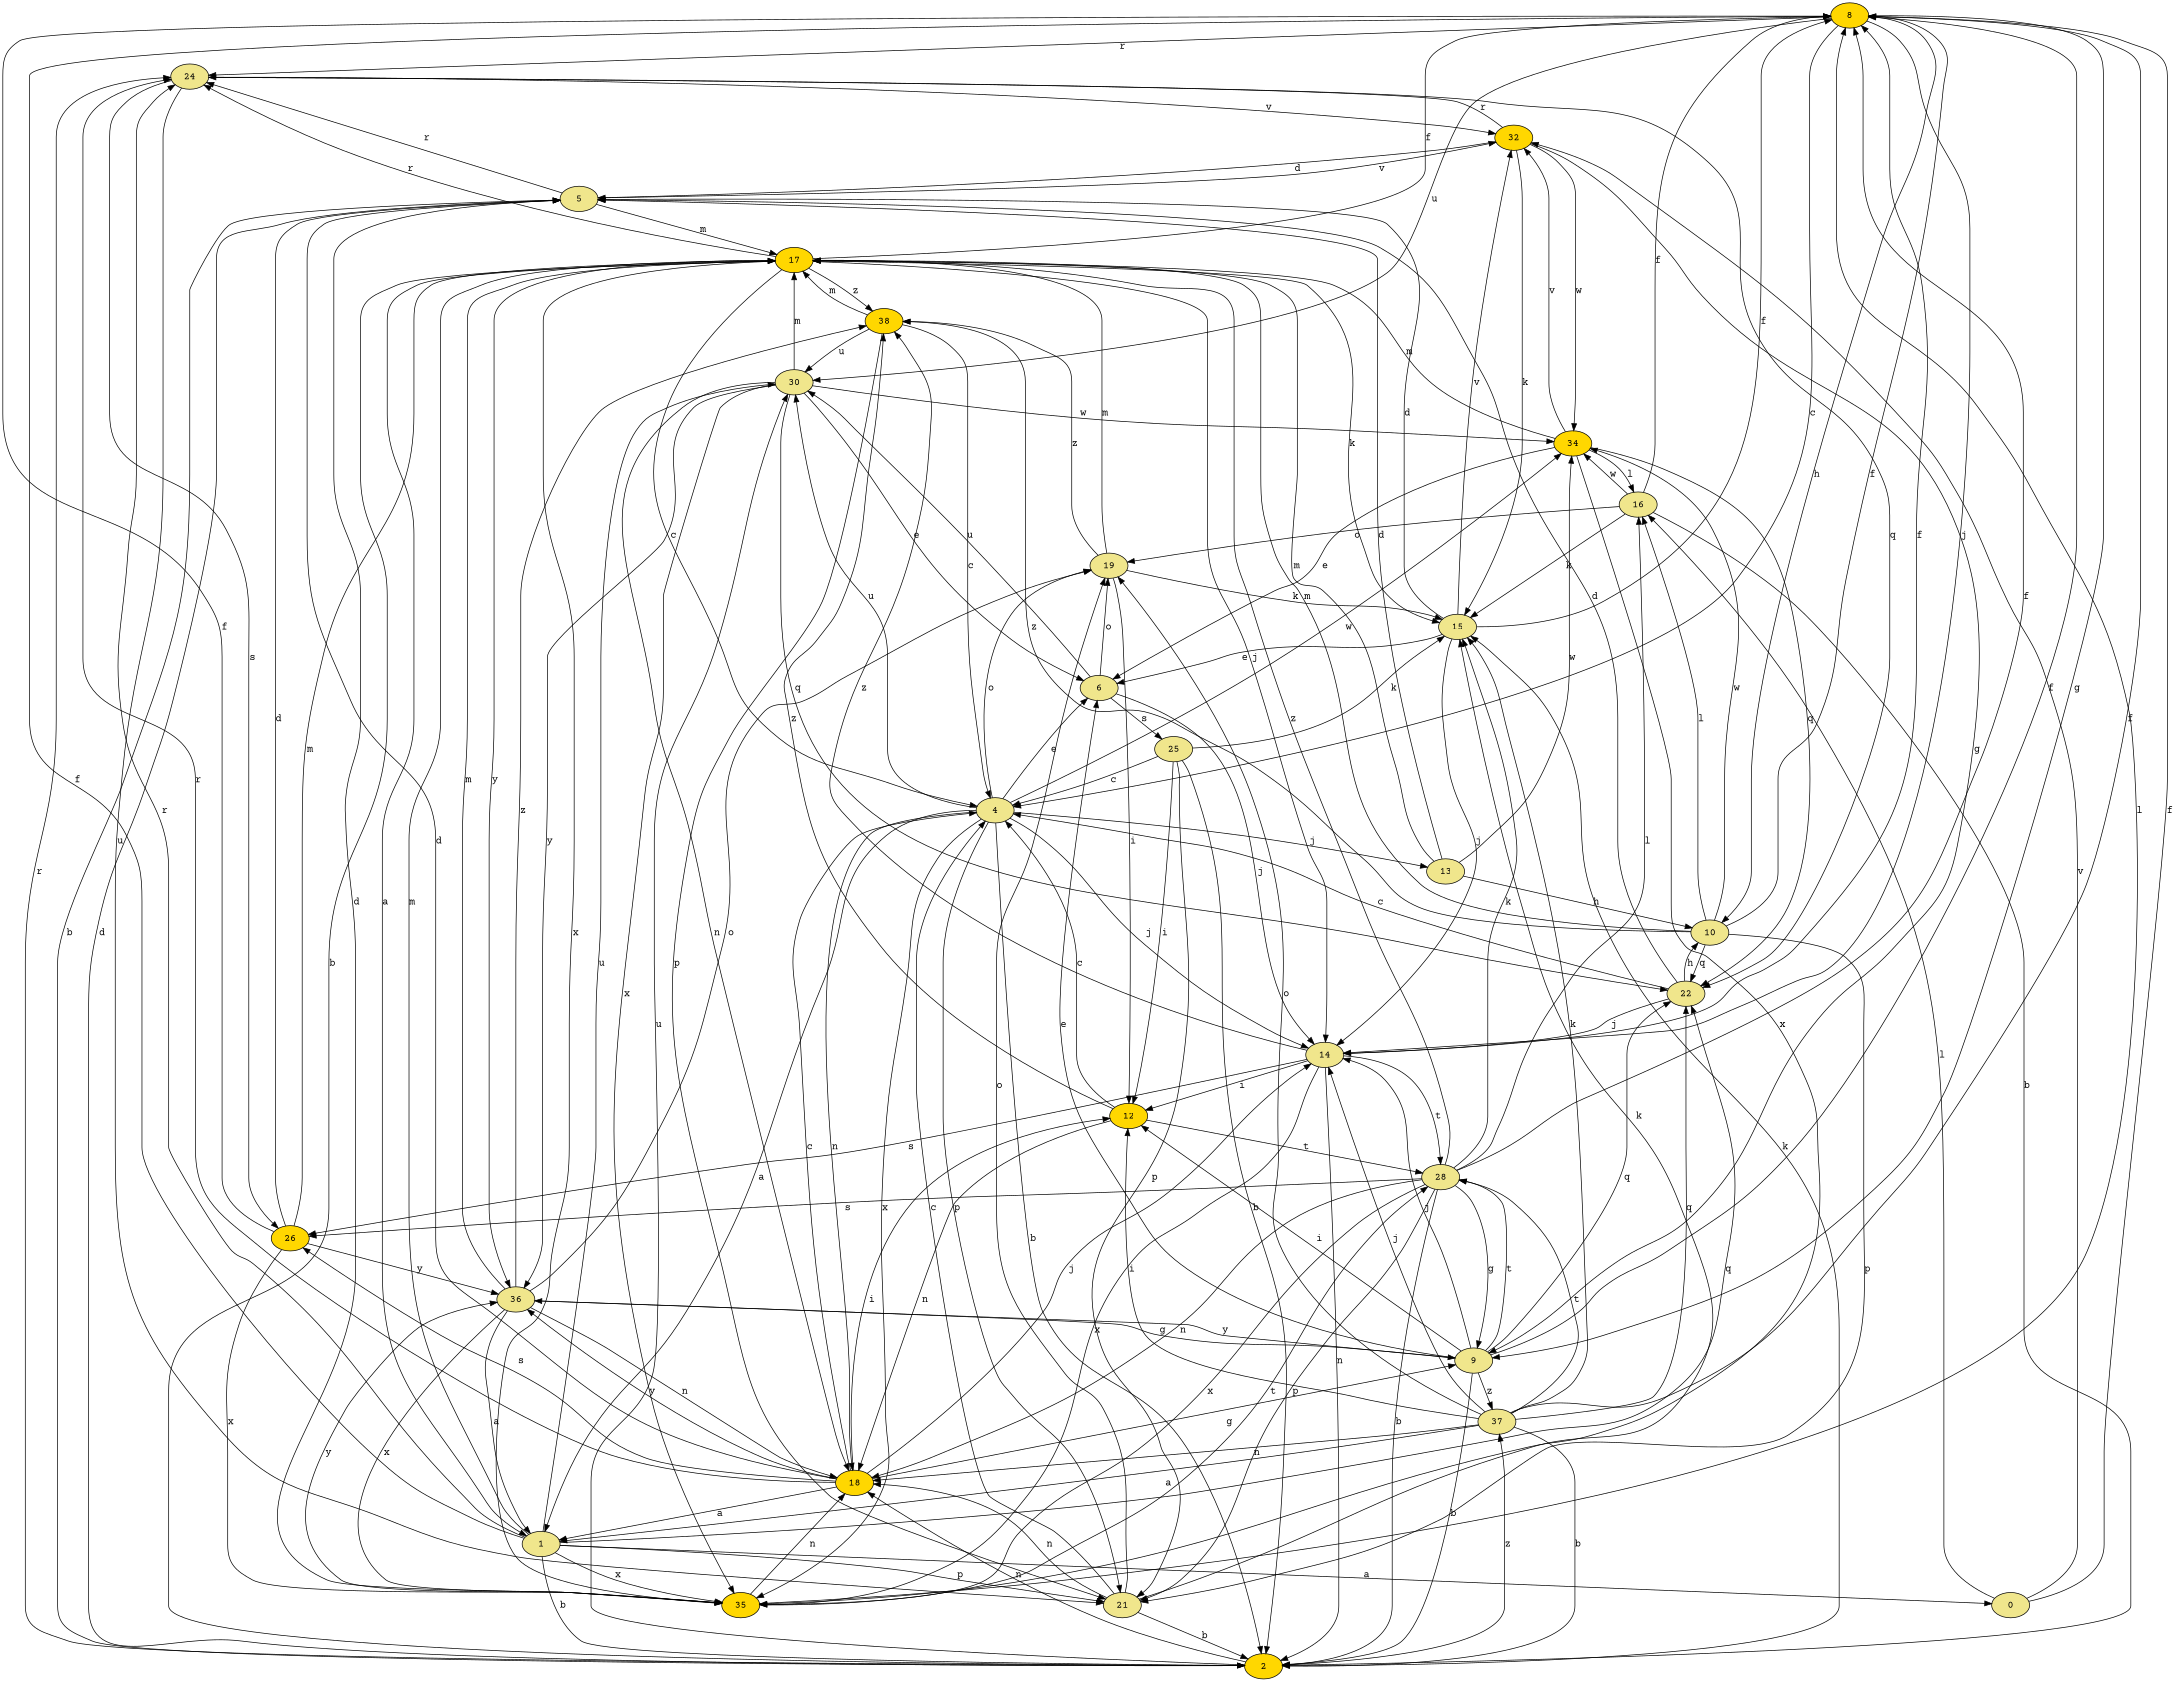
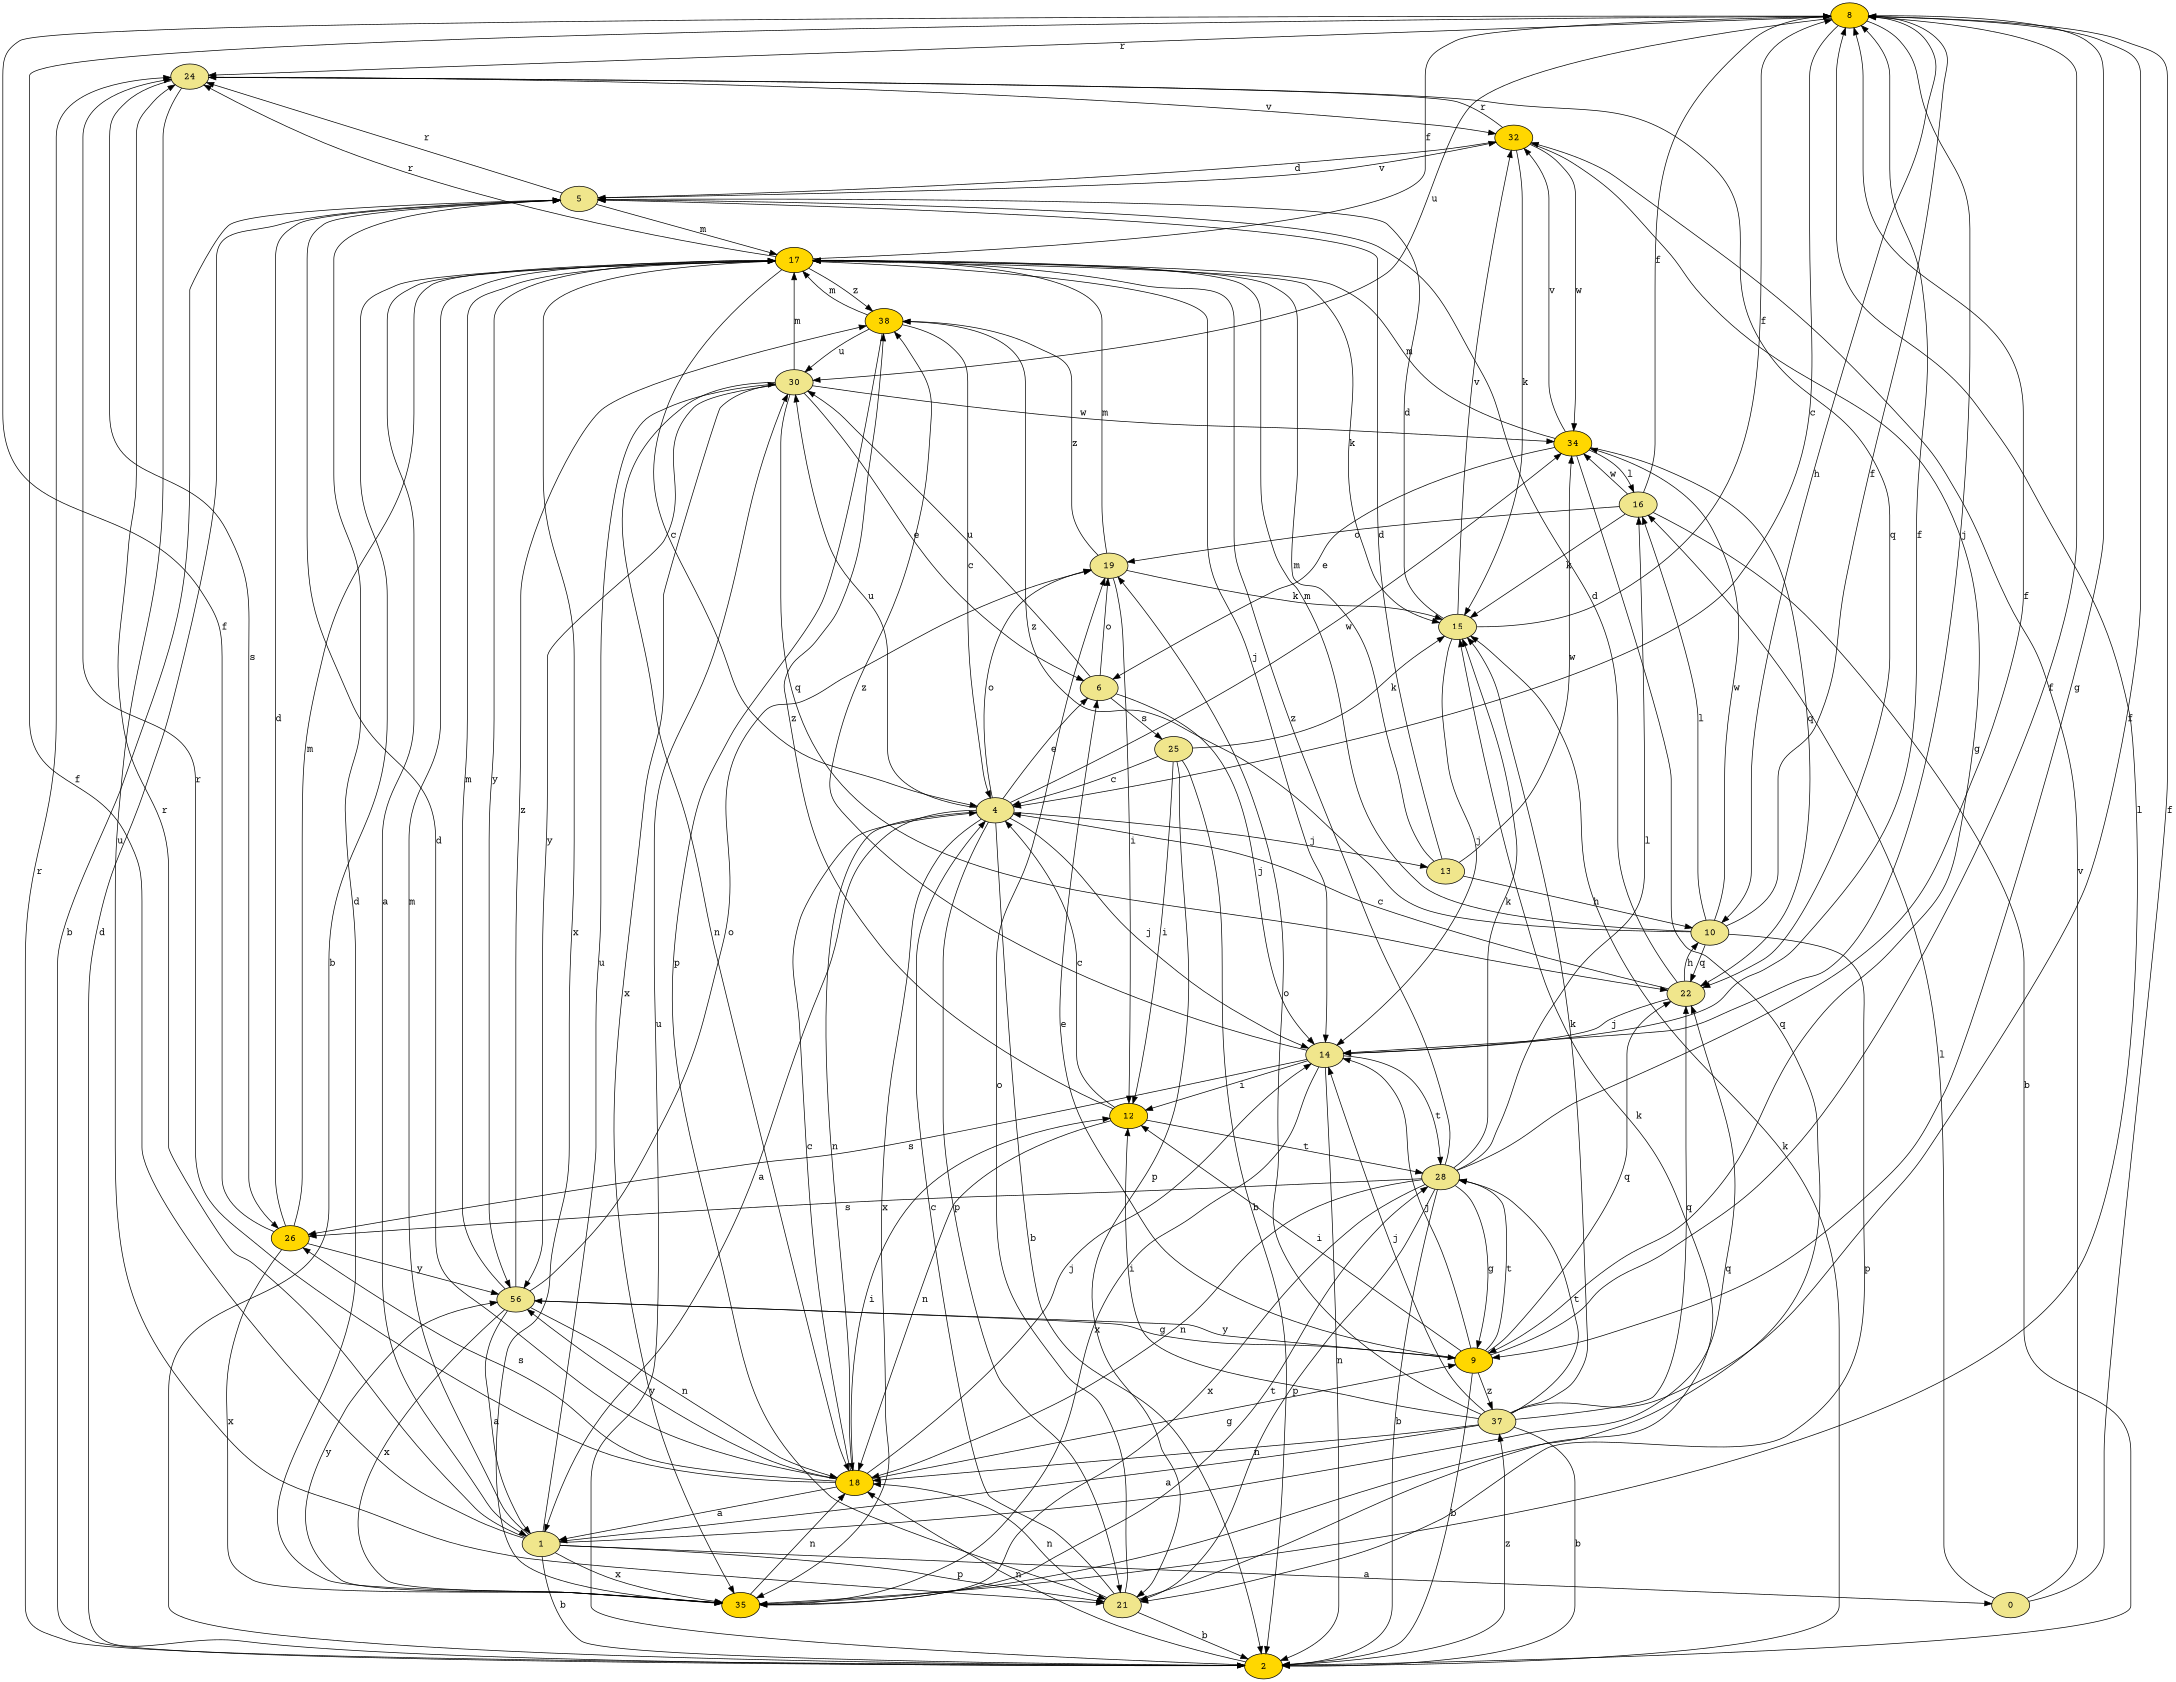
(1282, 648) -> none
(1783, 1024) -> (1783, 1024)
(516, 1299) -> (516, 1299)
(1474, 1361) -> (1474, 1361)
